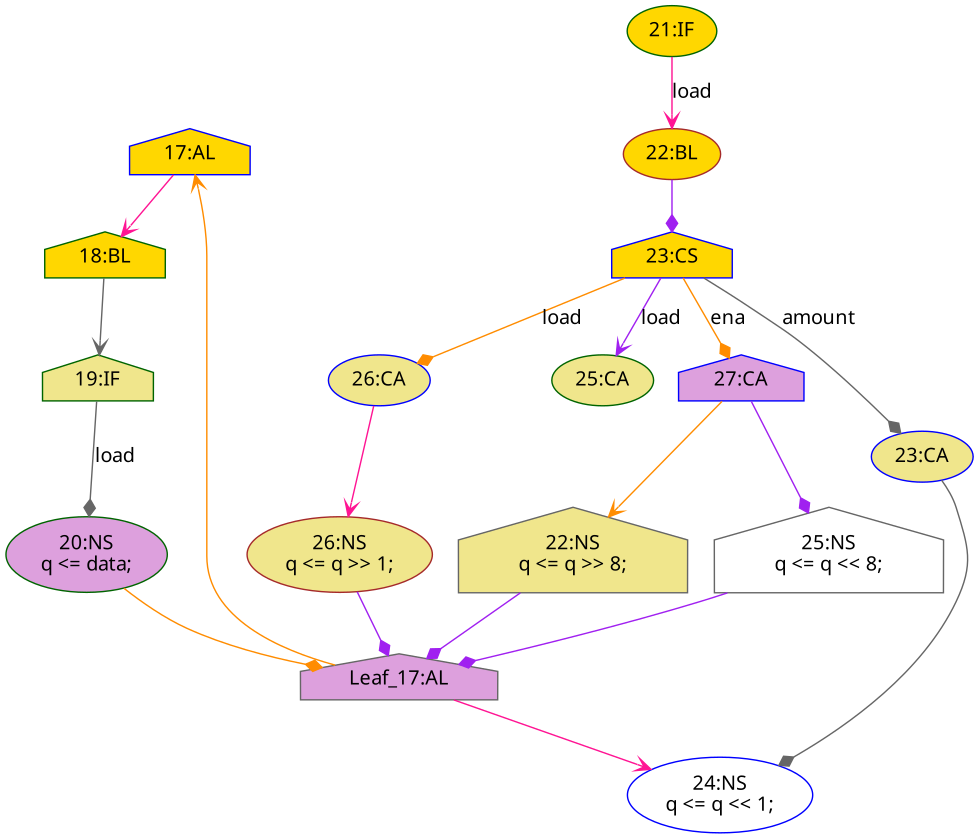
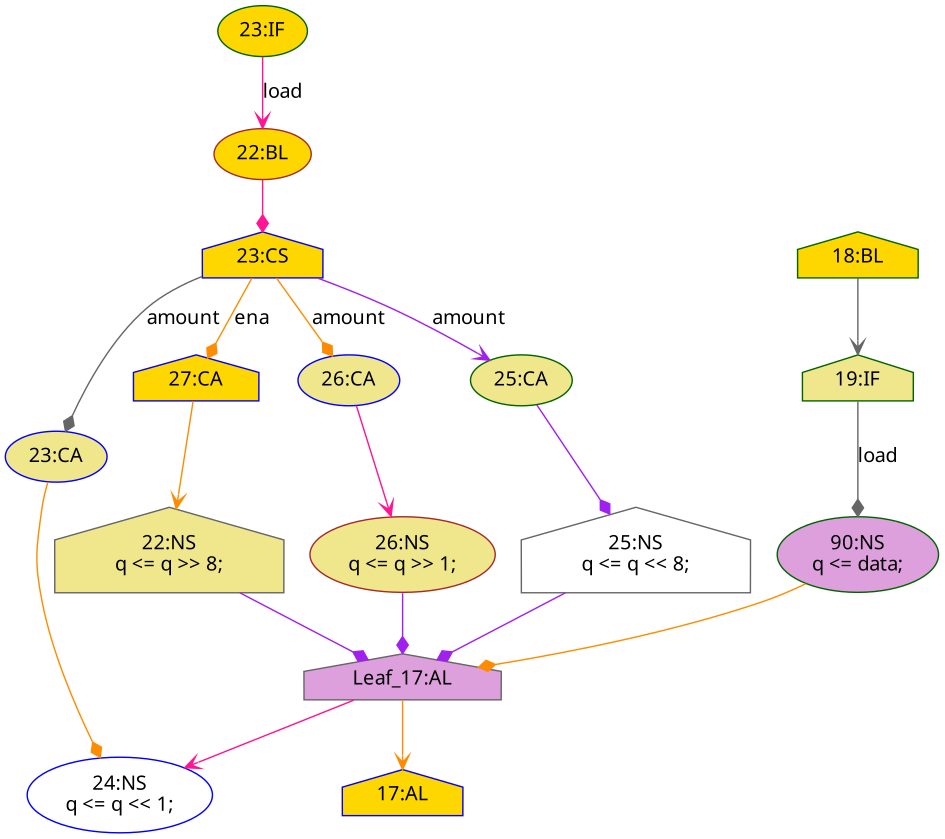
(672, 31) -> (263, 31)
(672, 197) -> (263, 197)
(152, 200) -> none
(562, 319) -> (349, 319)
(661, 319) -> (469, 319)
(741, 380) -> (196, 380)
(776, 449) -> (568, 452)
(87, 555) -> (858, 555)
(930, 644) -> (45, 615)
